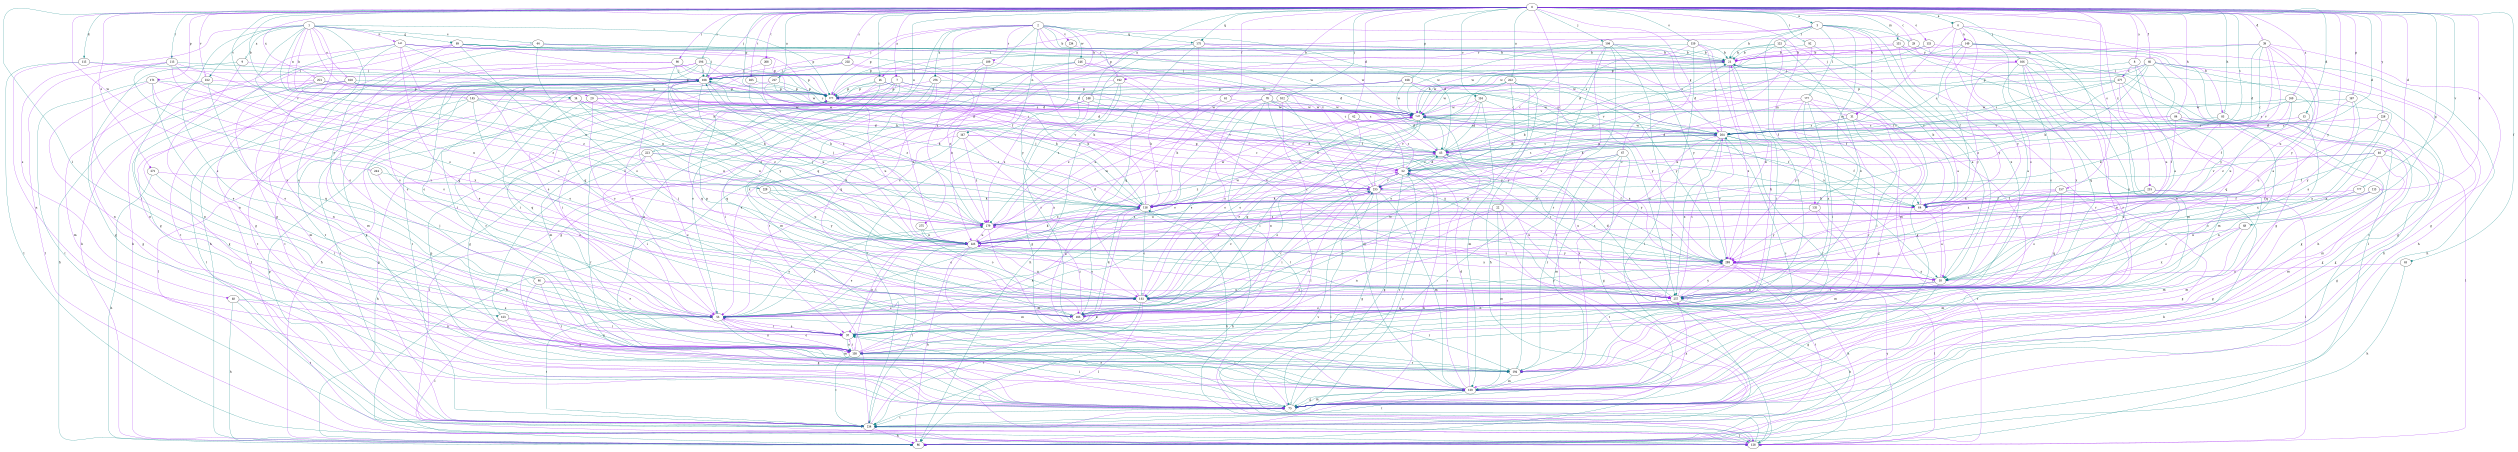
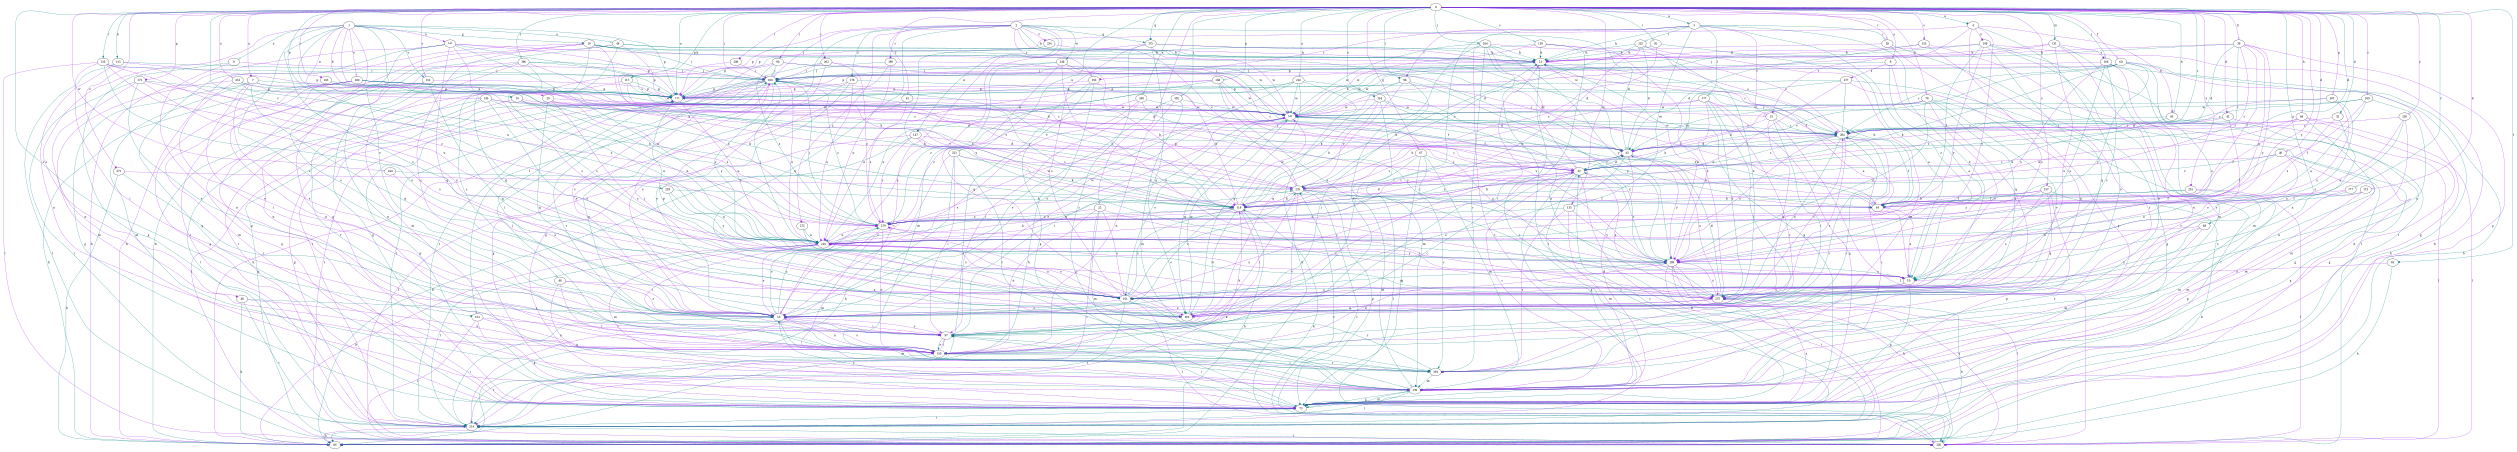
(2004, 280) -> (1988, 276)
